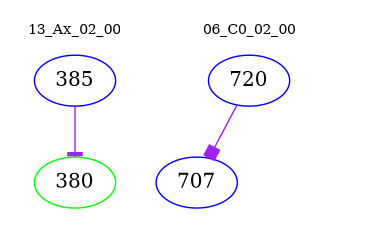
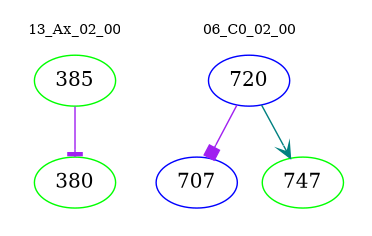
(75, 81) -> (75, 81)
none -> (303, 183)
